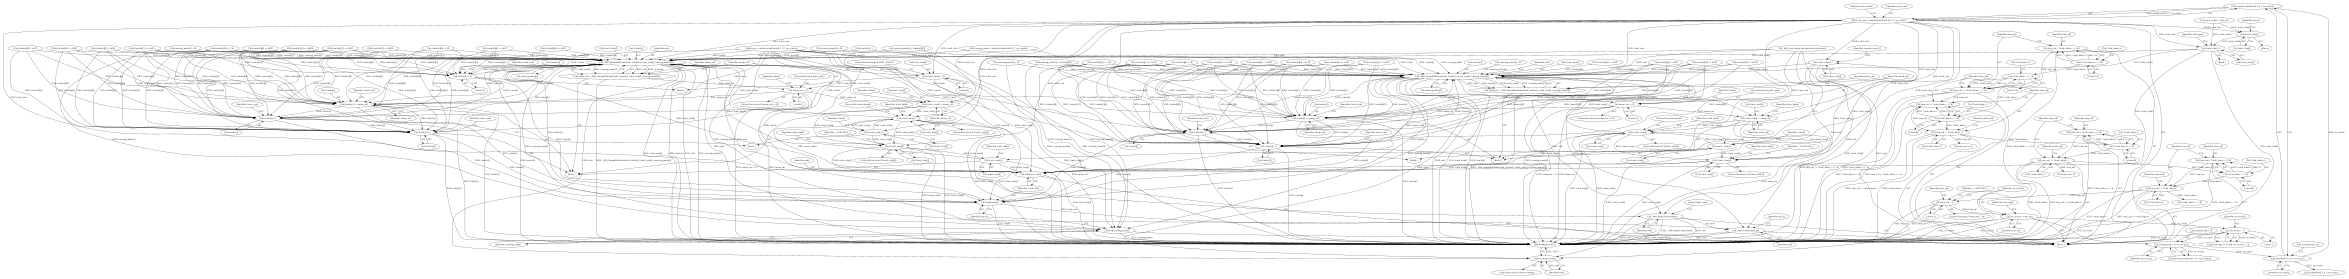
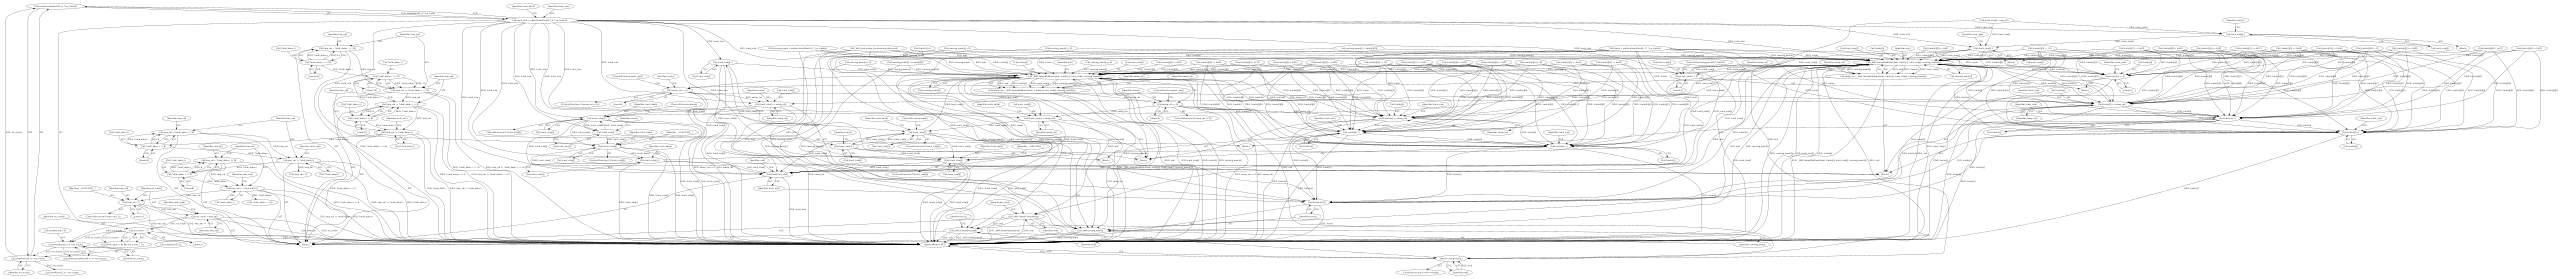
(1867, 48) -> none
(1963, 146) -> none
(844, 193) -> (836, 166)
(1849, 244) -> (1916, 203)
